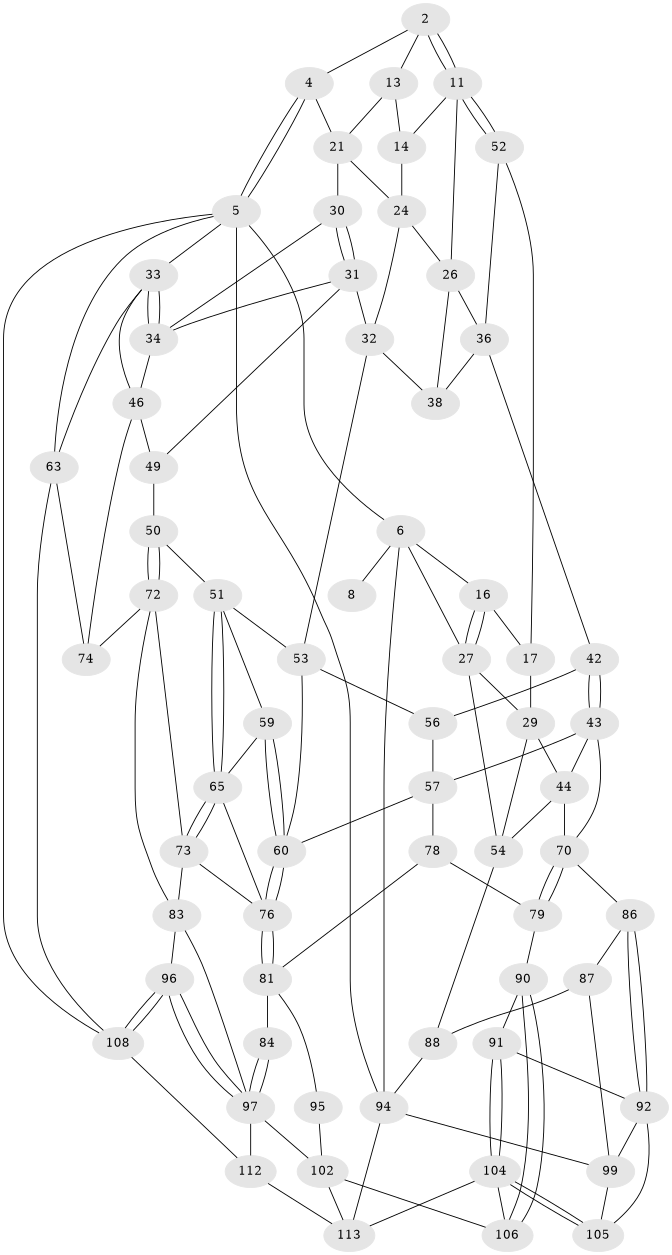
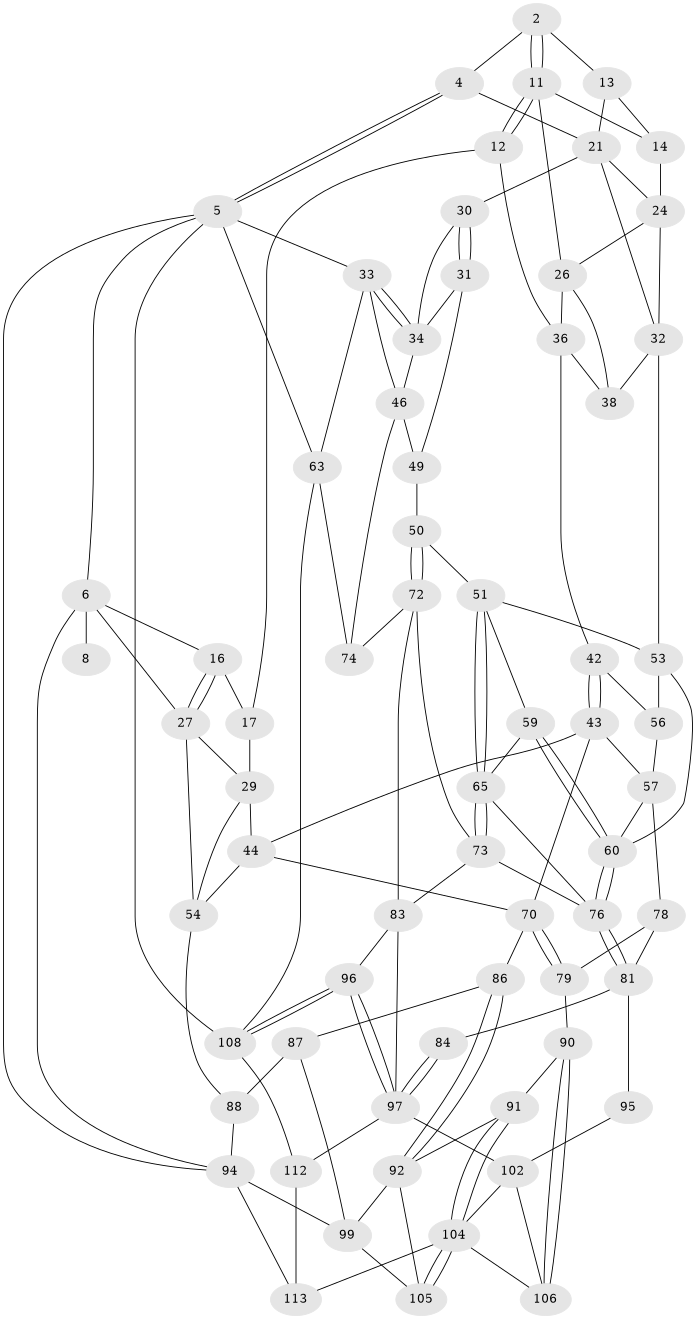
(500, 148) -> (499, 148)
(361, 308) -> (628, 244)
(336, 1204) -> (484, 1204)
